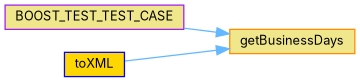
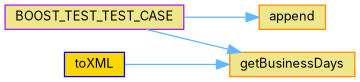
none -> (292, 17)
